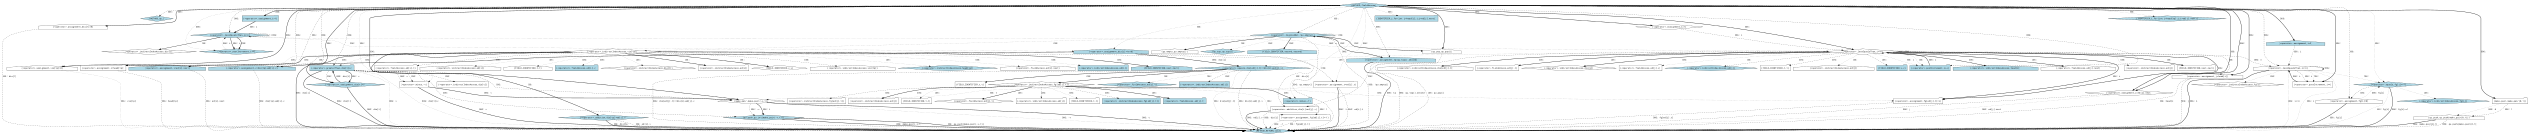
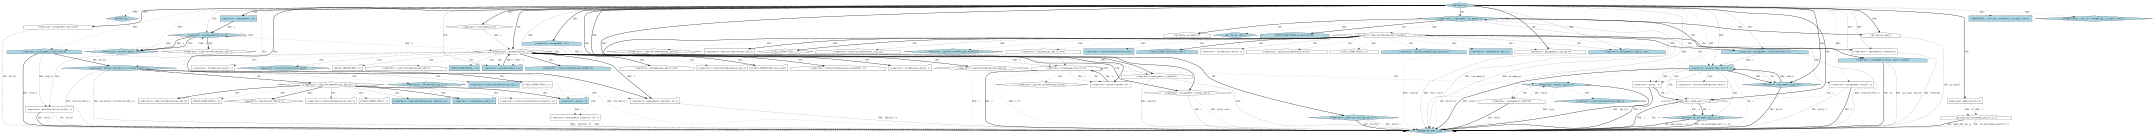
(1364, 5) -> (1460, 5)
none -> (1424, 52)
none -> (1740, 59)
